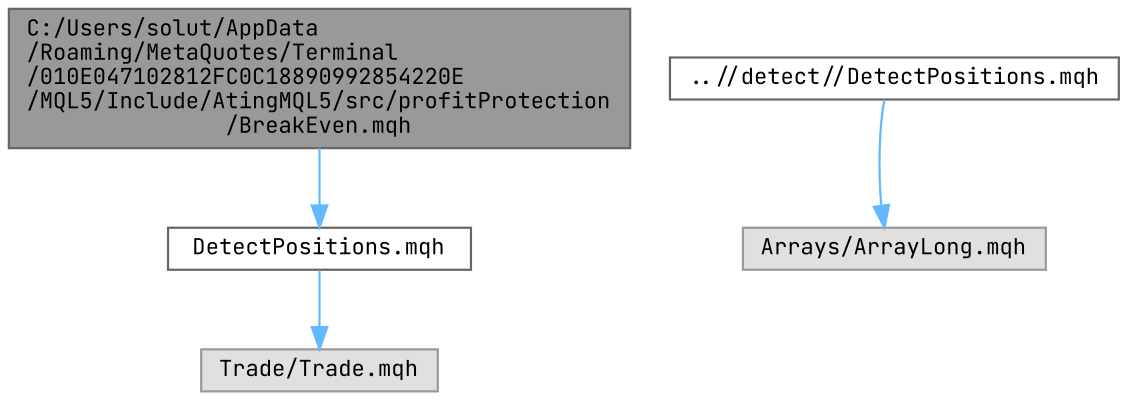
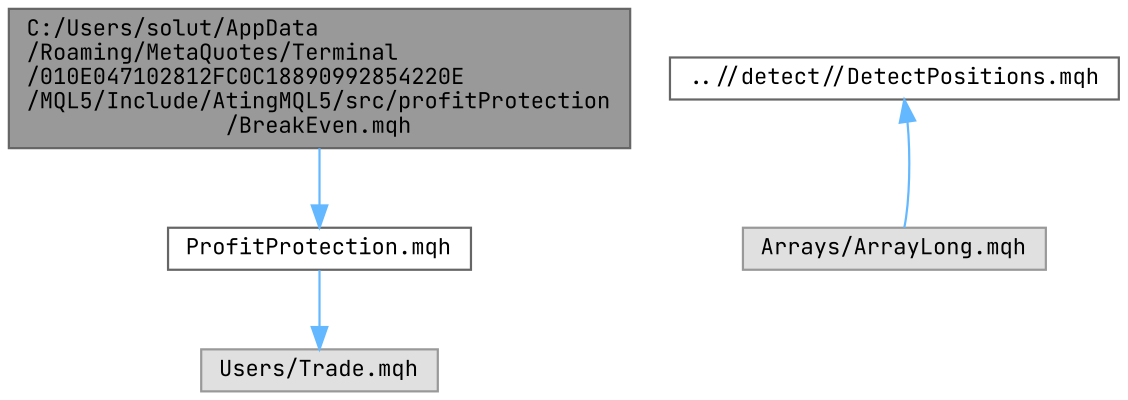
(880, 152) -> (909, 175)
(320, 249) -> (320, 249)
(320, 370) -> (320, 370)
